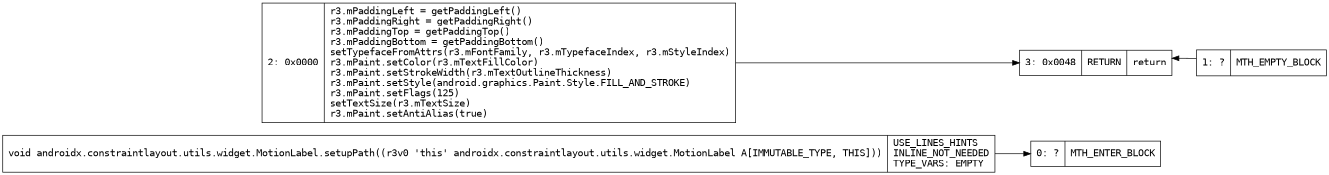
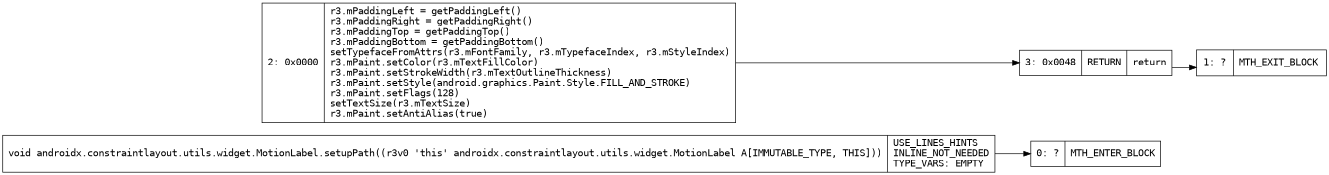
(1188, 58) -> (1181, 67)
(1279, 63) -> (1279, 63)
(395, 93) -> (395, 93)
